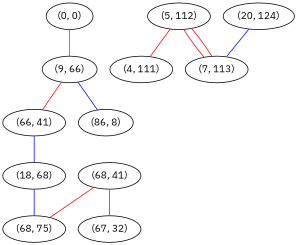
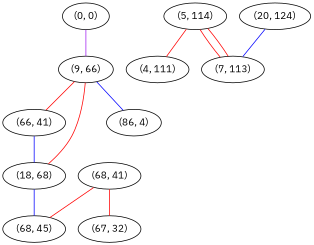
(179, 16) -> (195, 16)
(106, 123) -> (134, 123)
none -> (76, 128)
(34, 229) -> (34, 229)
